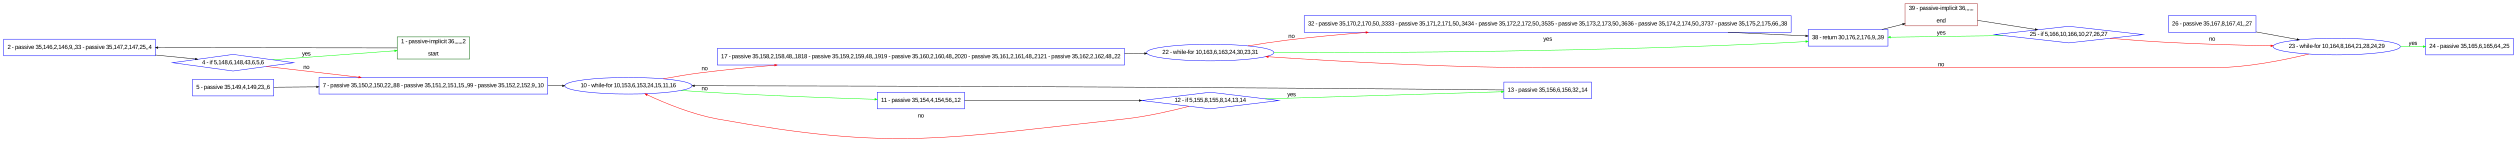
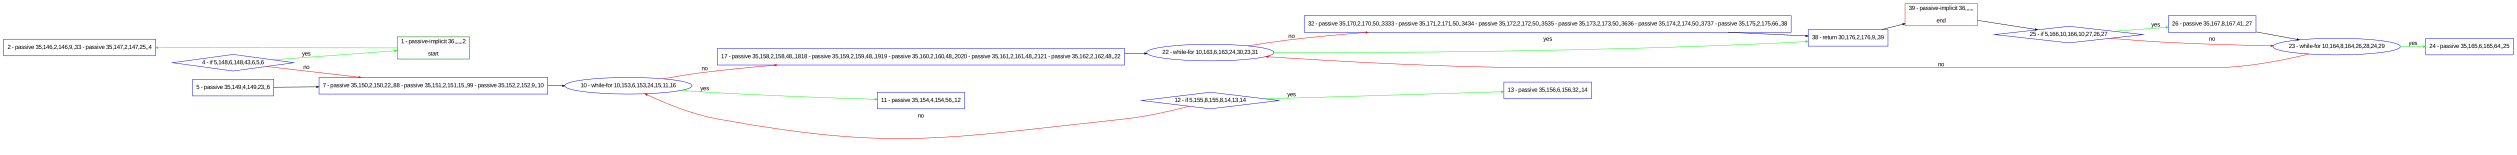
(1947, 36) -> (2140, 29)
(2337, 47) -> (2337, 47)
(278, 48) -> (278, 48)
(175, 57) -> none
(1099, 87) -> none
(705, 89) -> (705, 89)
(1052, 101) -> none
